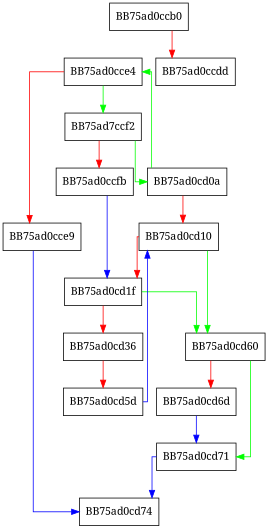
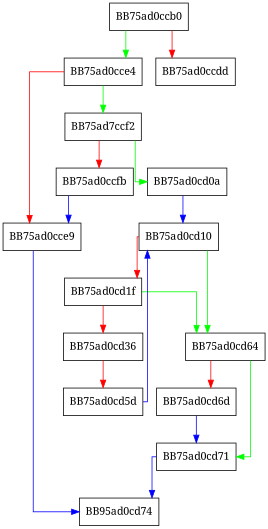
(152, 119) -> (126, 40)
(183, 205) -> (183, 205)
(107, 233) -> (69, 205)
(225, 347) -> (225, 347)
(119, 512) -> (119, 512)
